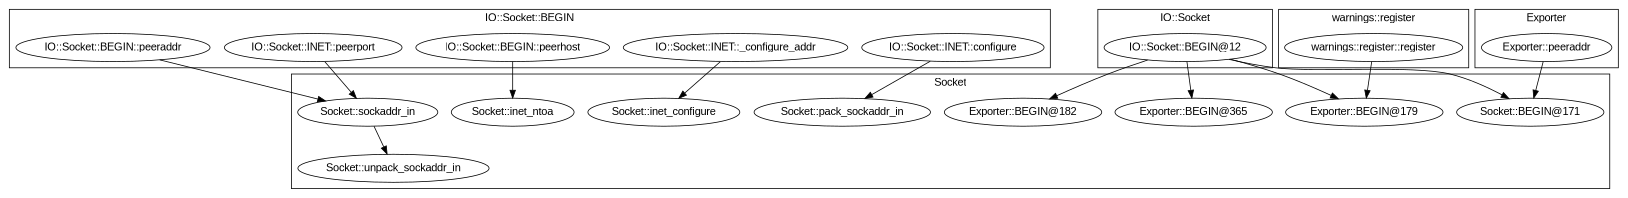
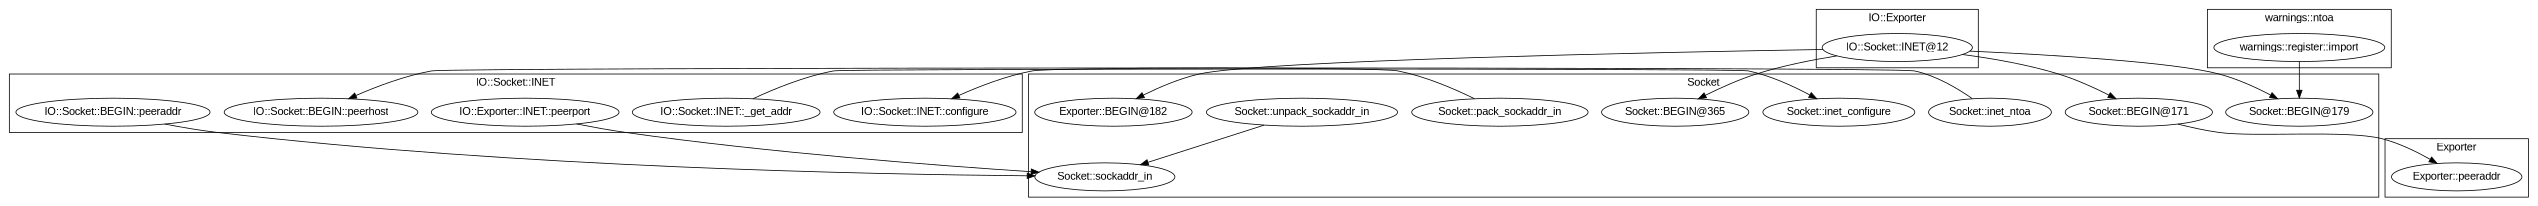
(530, 18) -> (516, 83)
(1185, 18) -> (1897, 18)
(1374, 18) -> (2299, 18)
(313, 48) -> (525, 112)
(736, 48) -> (726, 112)
(1185, 48) -> (1897, 48)
(1374, 48) -> (2299, 48)
(513, 79) -> (799, 68)
(899, 79) -> (1217, 68)
(1539, 79) -> (2306, 134)
(1194, 112) -> (1675, 112)
(1364, 112) -> (2299, 112)
(379, 137) -> (1206, 144)
